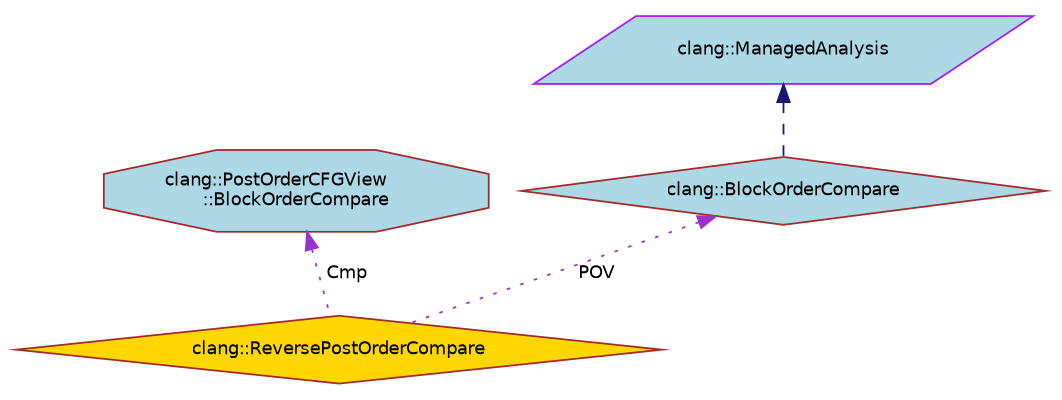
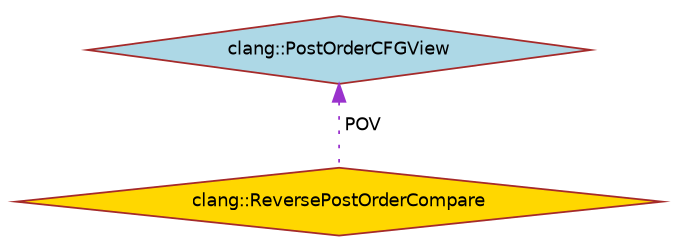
(783, 50) -> none
(296, 191) -> none
(783, 191) -> (339, 50)
